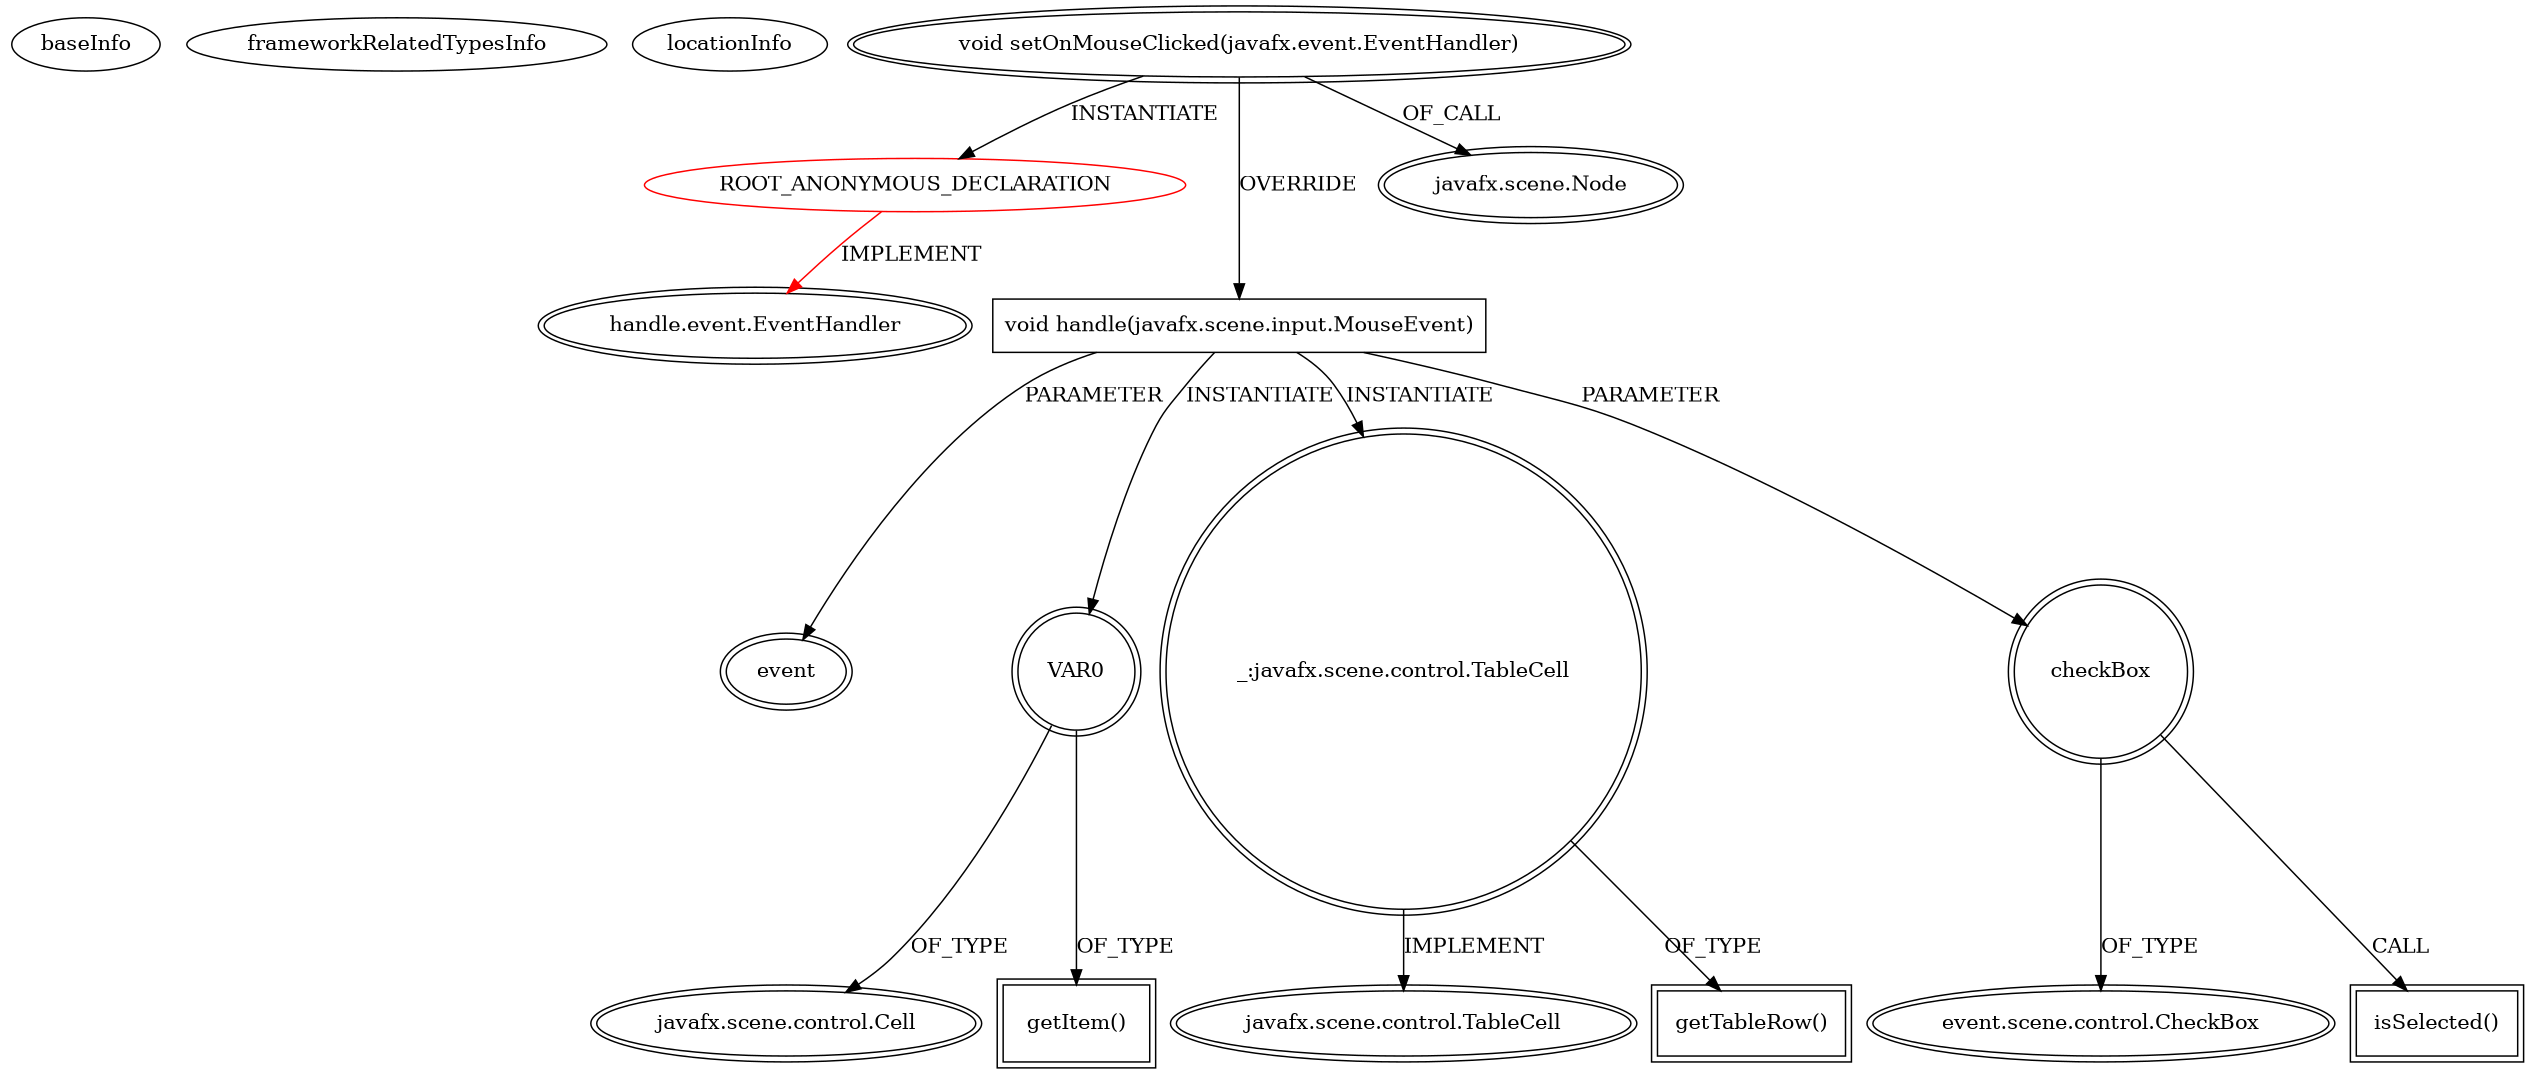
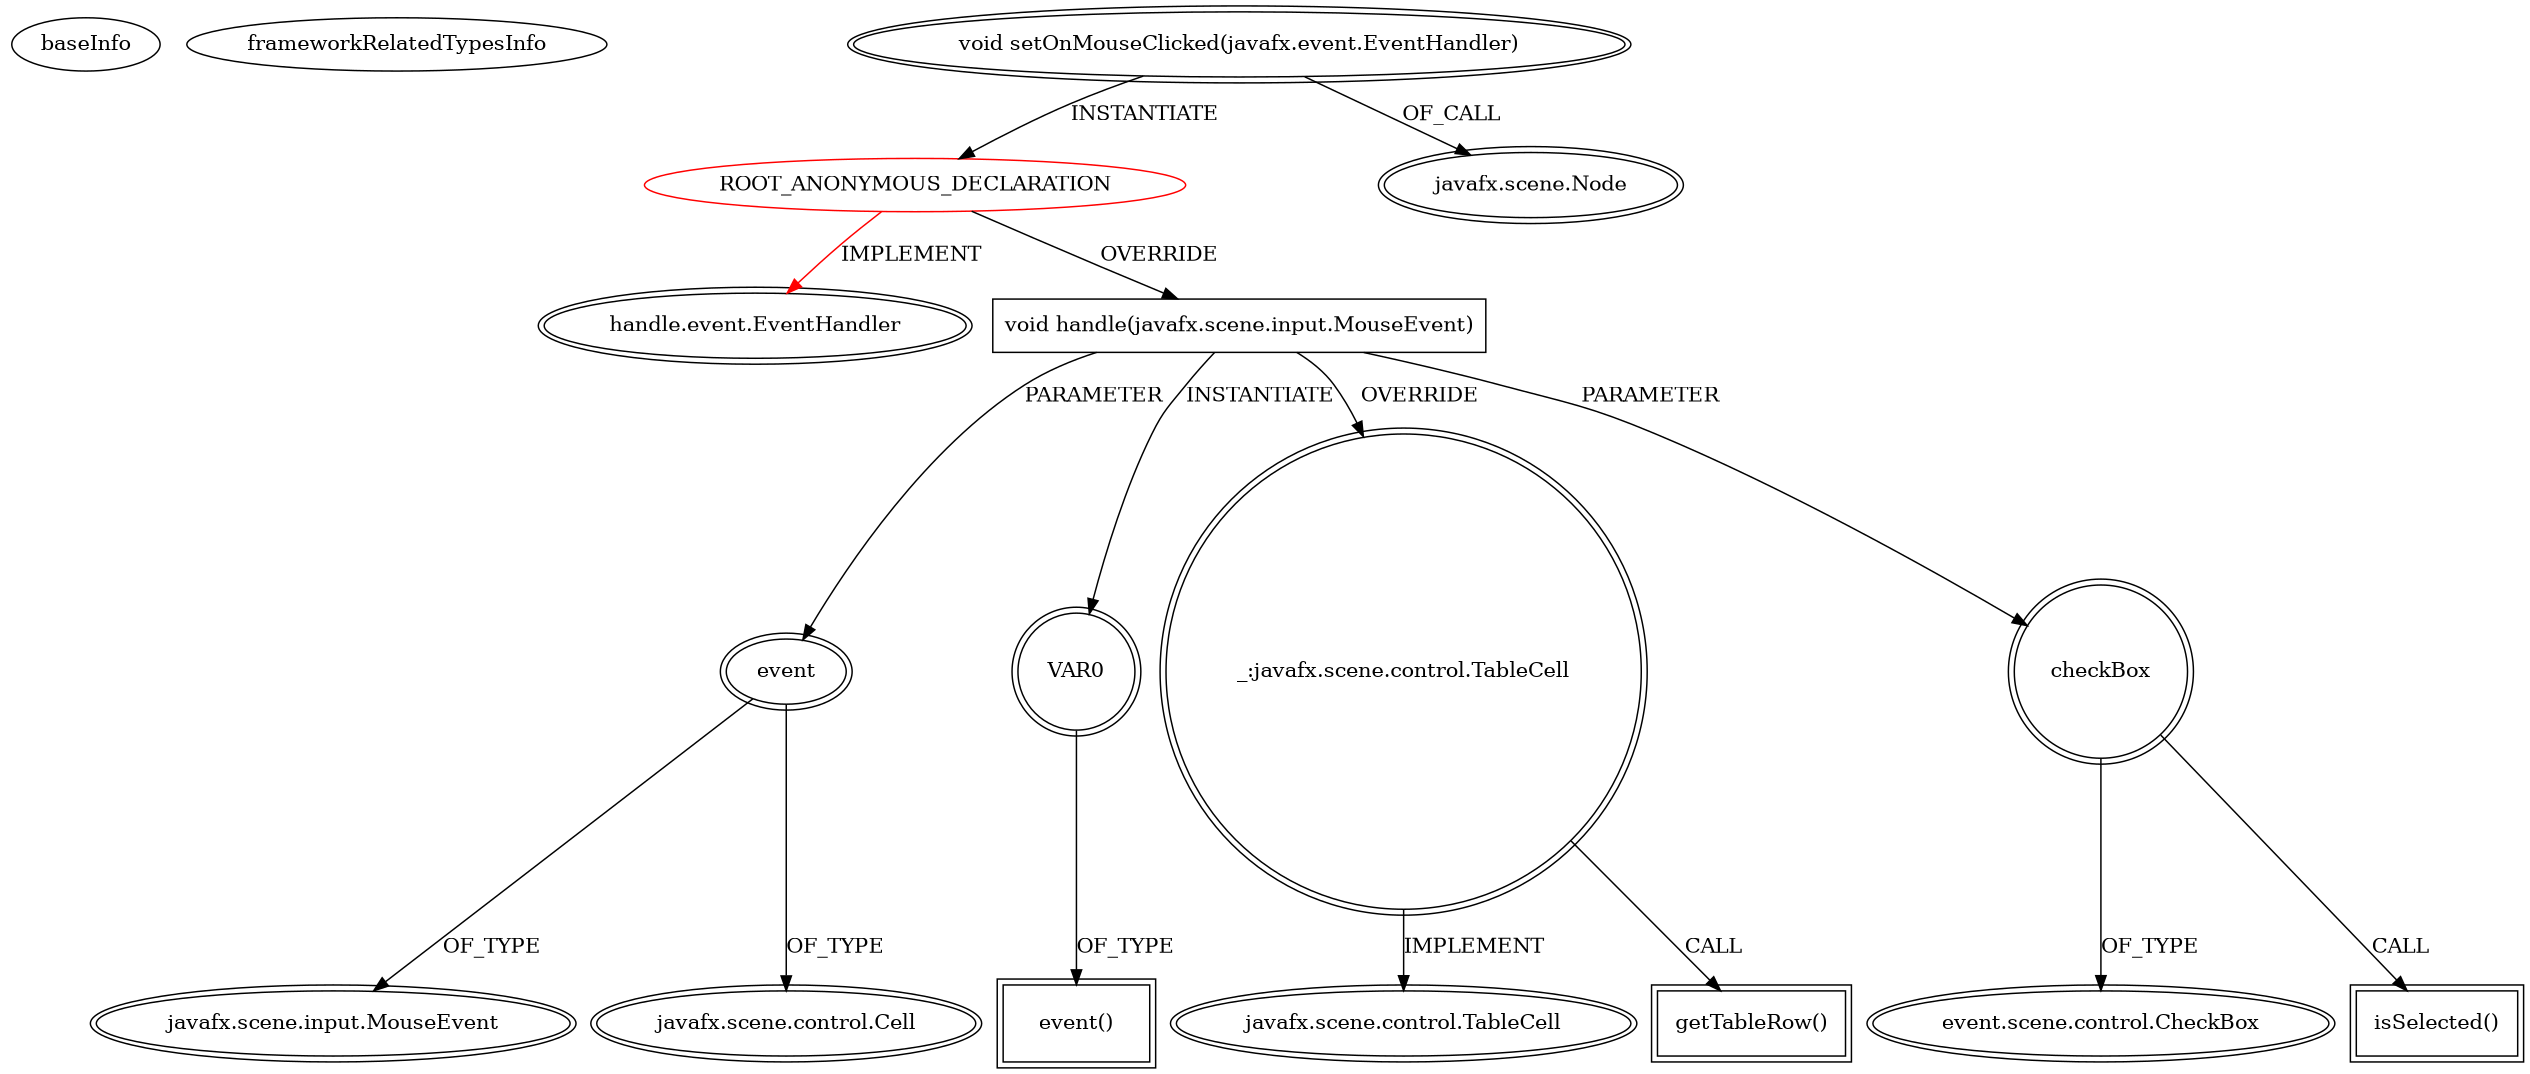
(730, 44) -> none
(1239, 180) -> (1067, 253)
(1420, 396) -> (1420, 396)
(969, 866) -> (786, 840)
(1714, 947) -> (1714, 947)
none -> (333, 1023)
(1076, 1023) -> (1076, 1023)
